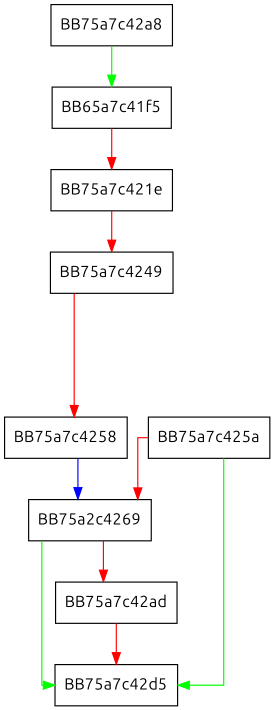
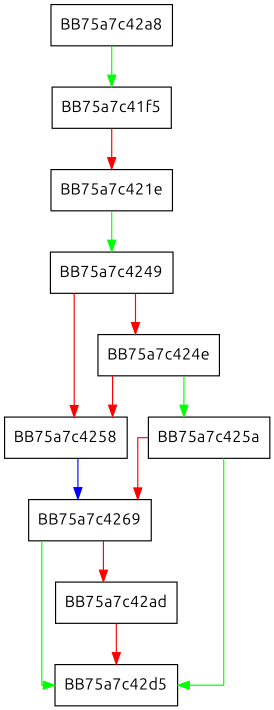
(112, 108) -> (112, 108)
(112, 226) -> (112, 226)
none -> (159, 355)
(90, 520) -> (90, 520)
